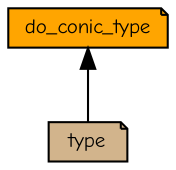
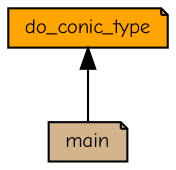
(88, 142) -> (88, 142)
